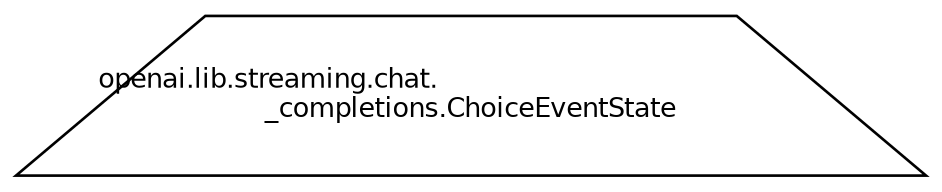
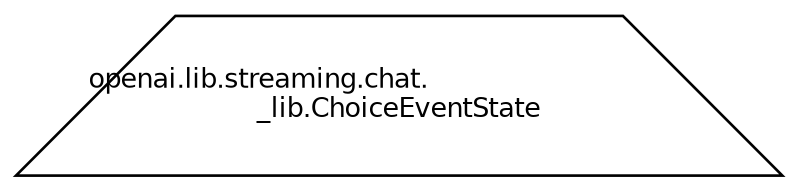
(471, 96) -> (399, 96)
